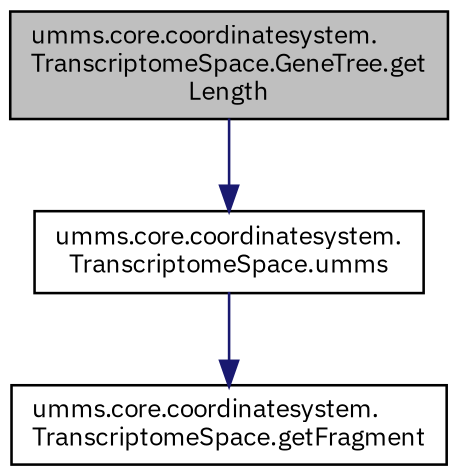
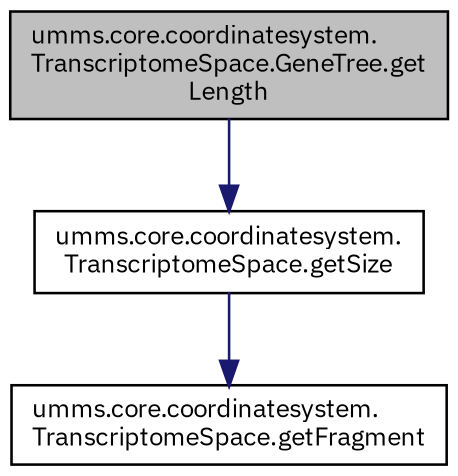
(229, 252) -> (229, 252)
